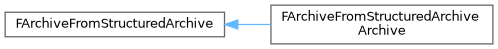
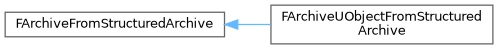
(382, 25) -> (382, 25)
